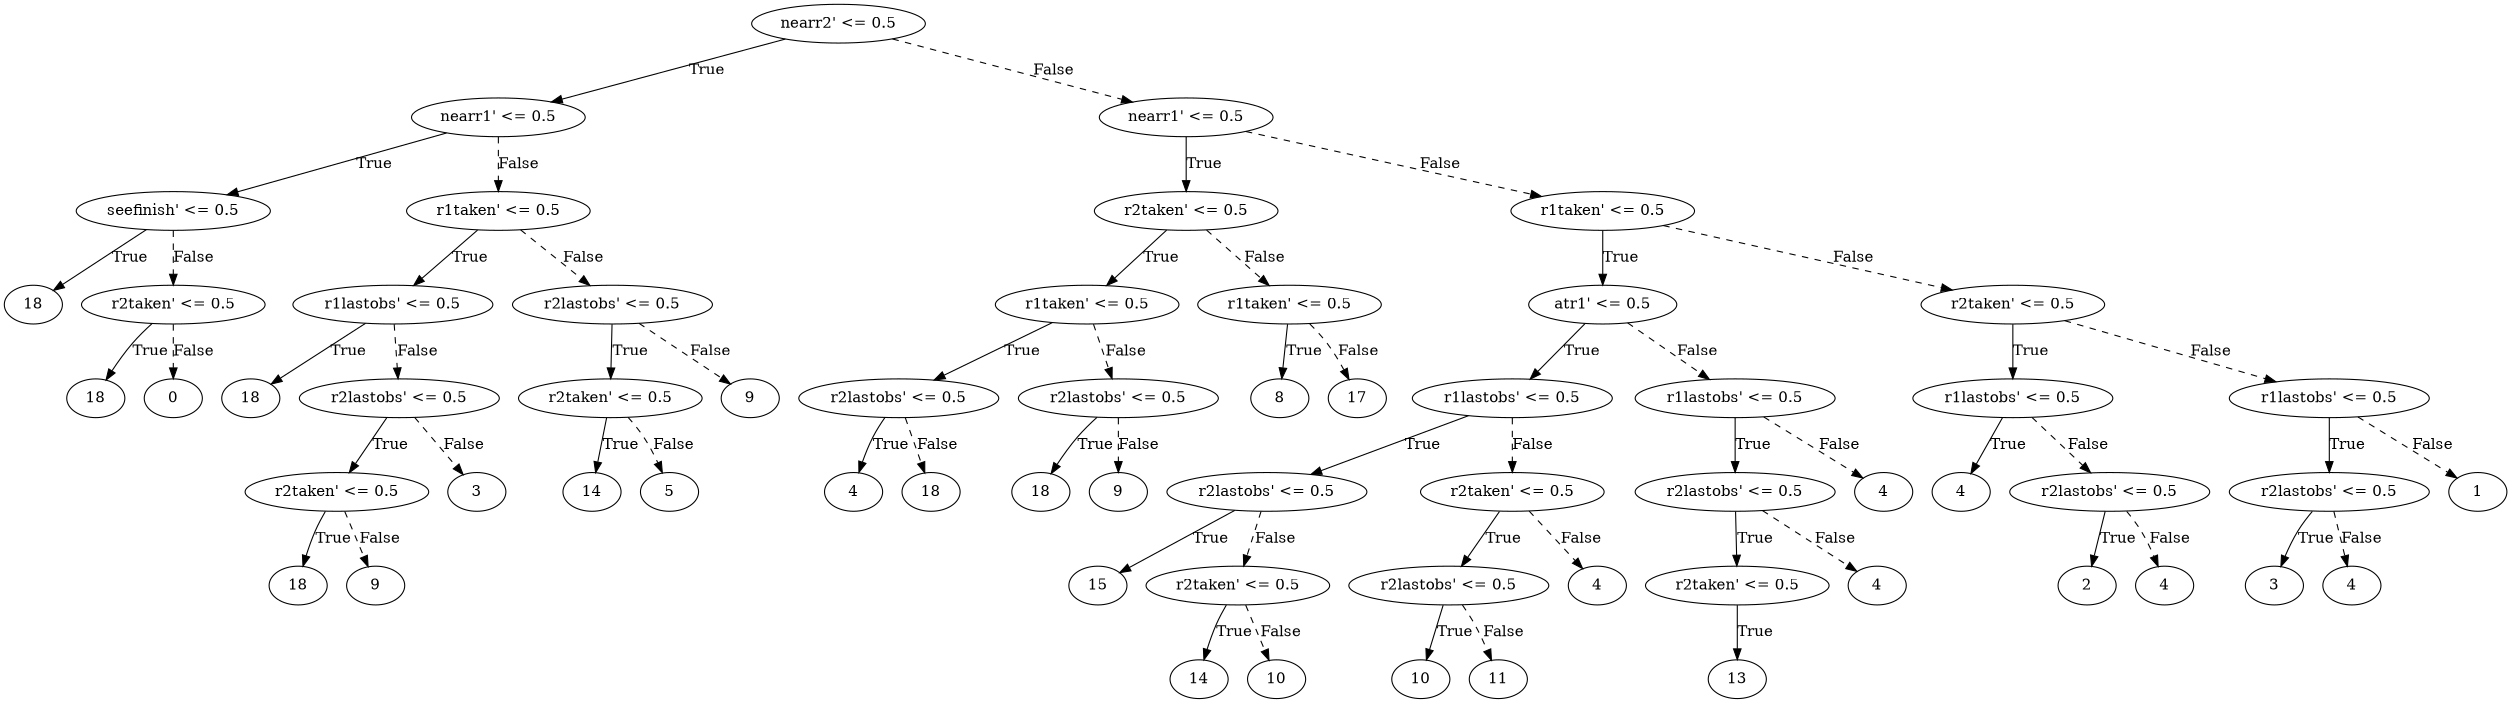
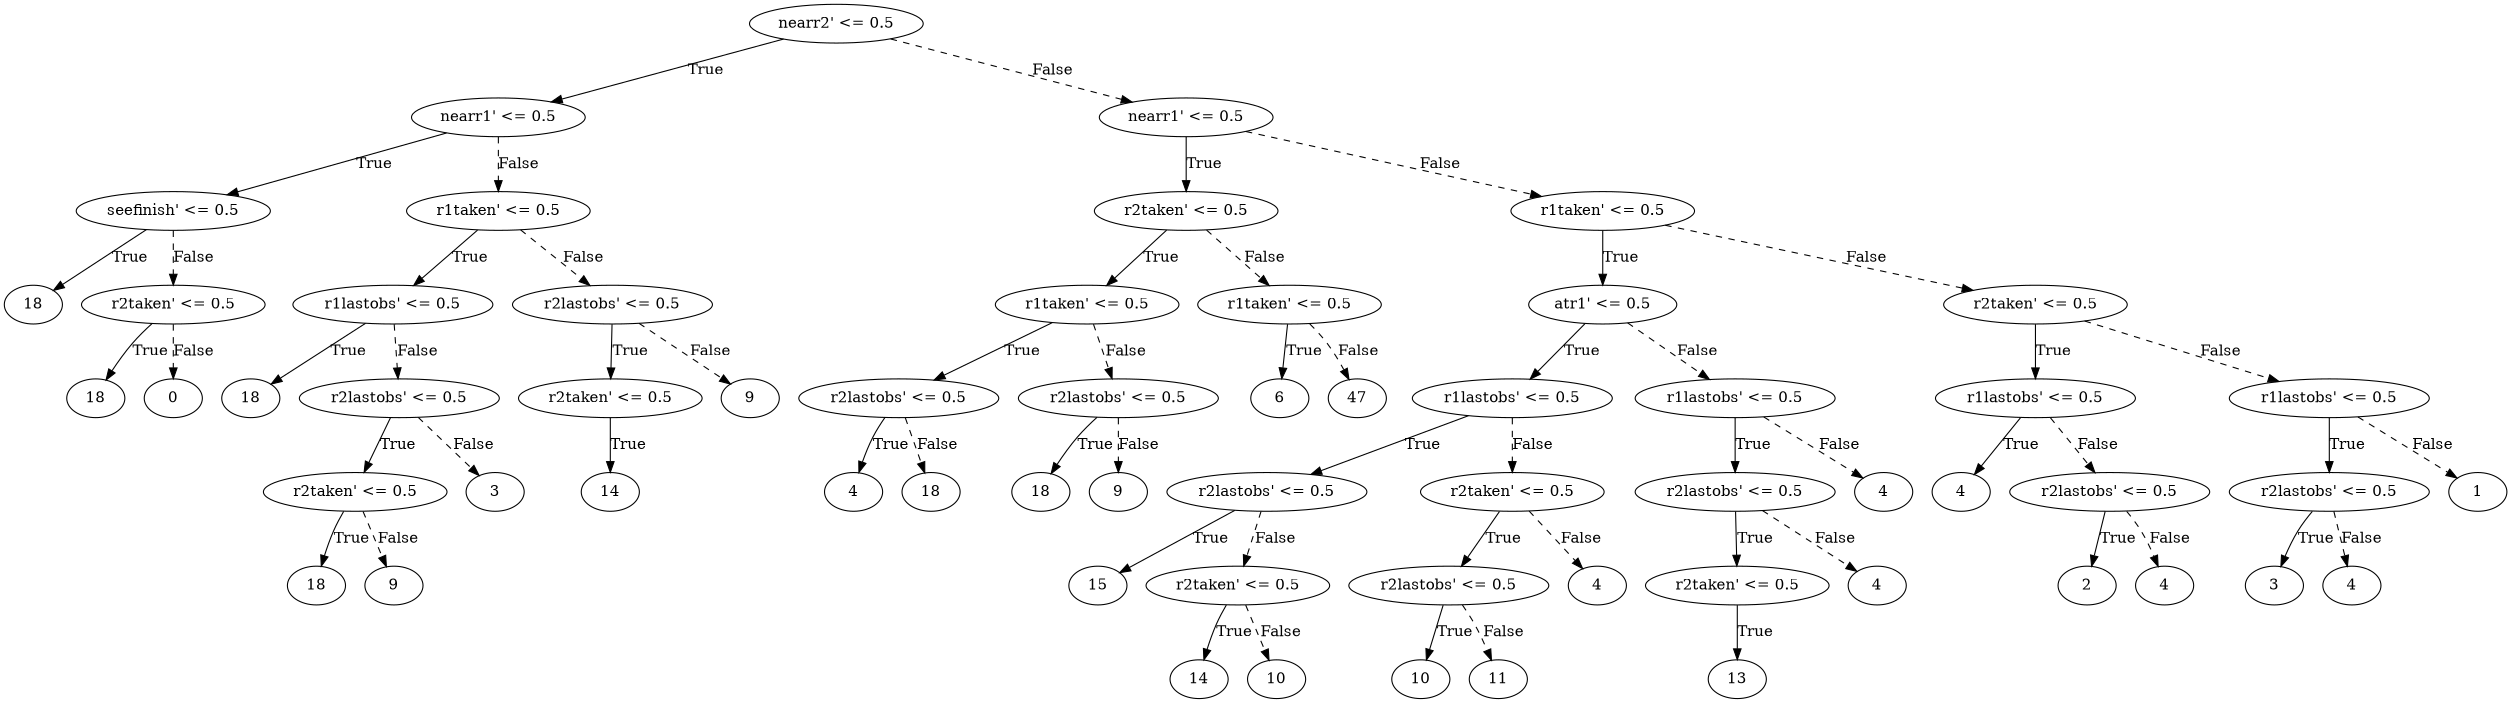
(1280, 398) -> (1280, 398)
(1357, 398) -> (1357, 398)
(670, 492) -> none
